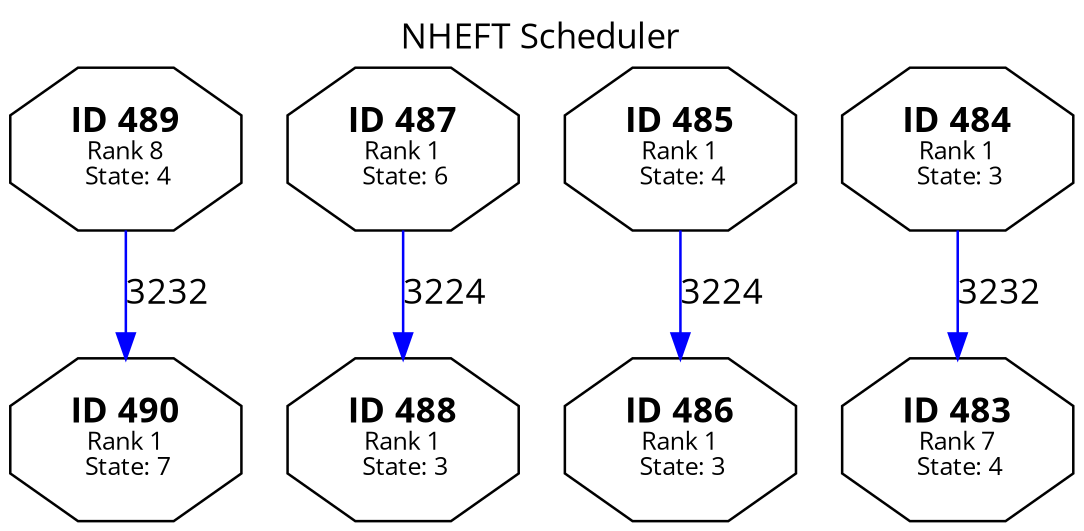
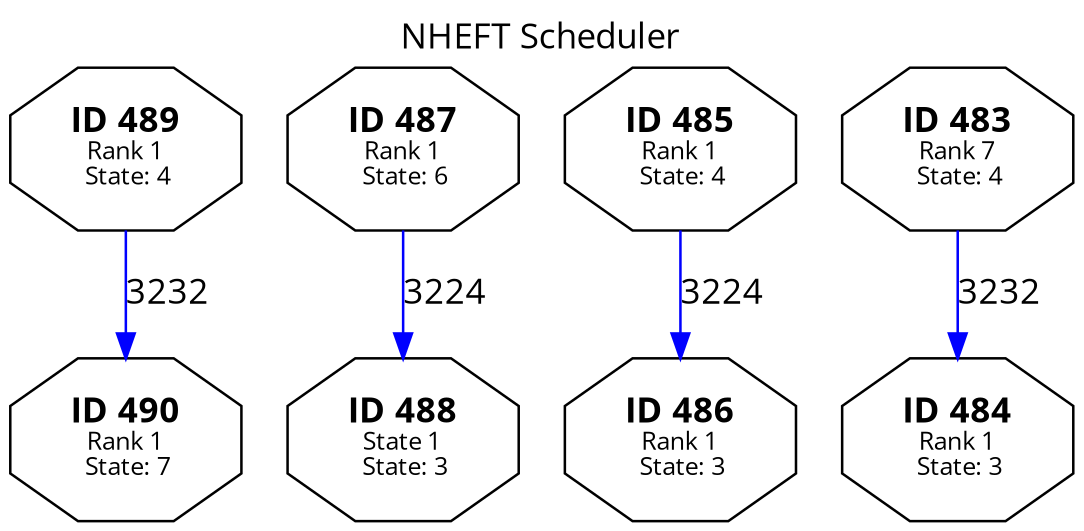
(126, 152) -> (126, 152)
(958, 282) -> (958, 282)
(403, 442) -> (403, 442)
